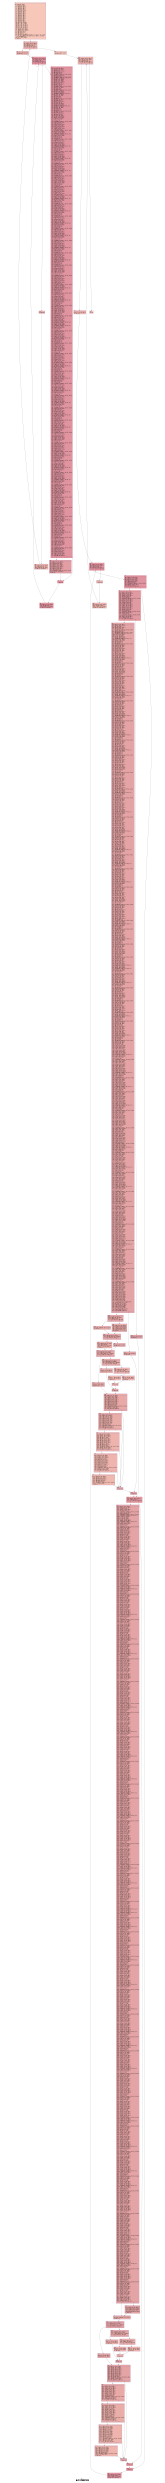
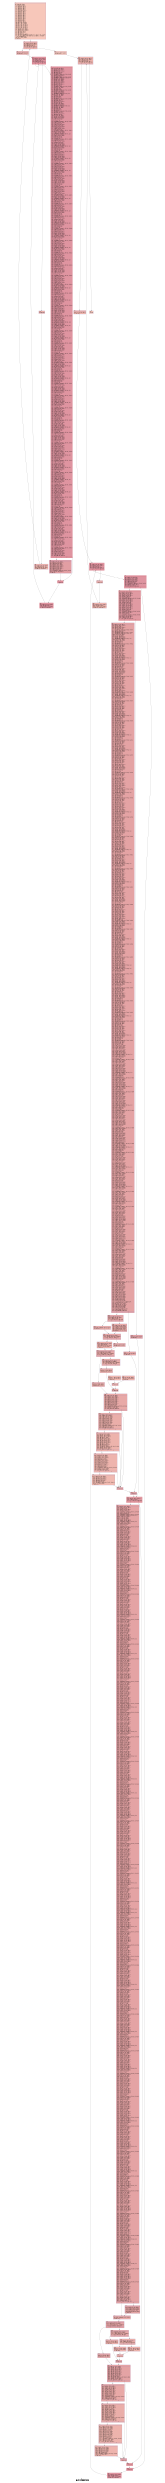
(122, 1371) -> none
